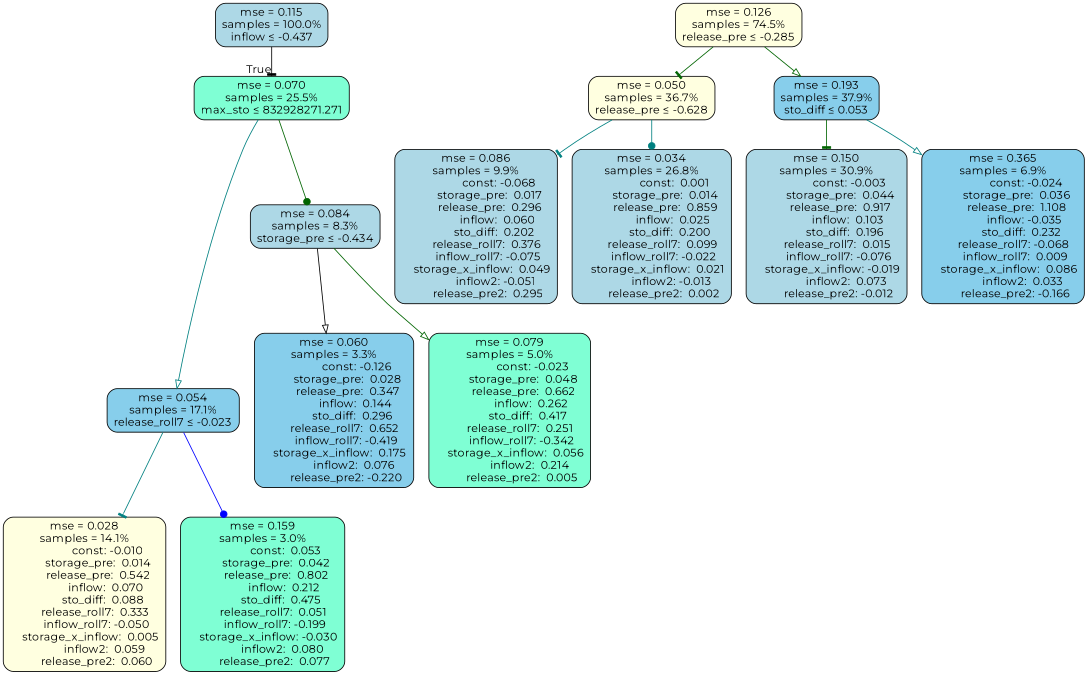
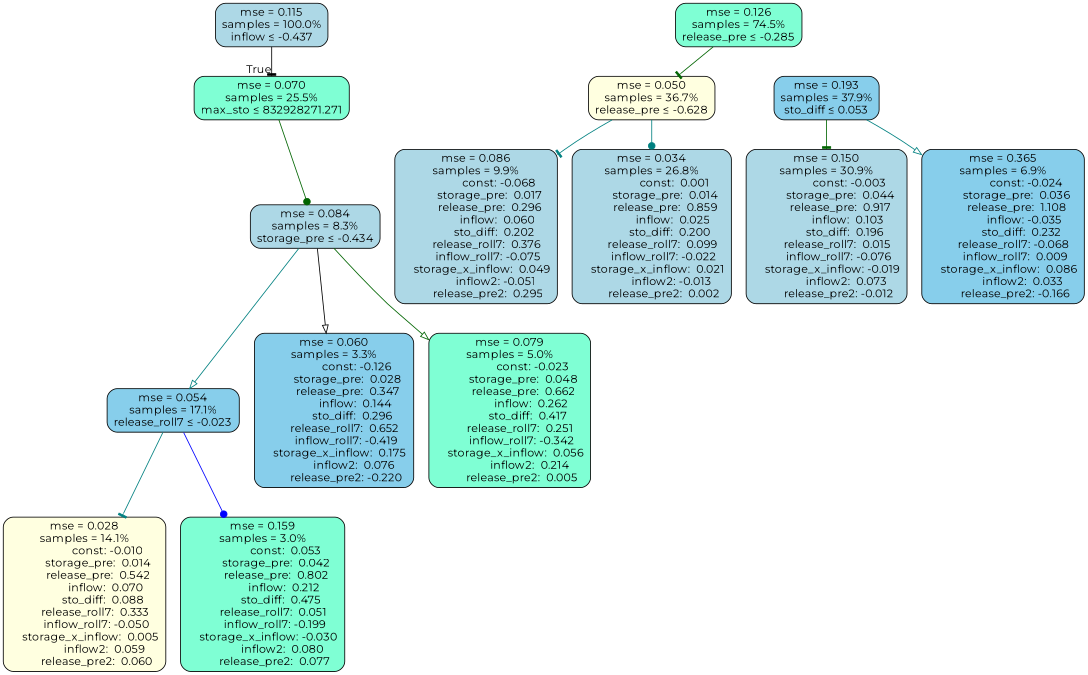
(739, 25) -> (739, 25)
(779, 59) -> none
(210, 247) -> (247, 315)
